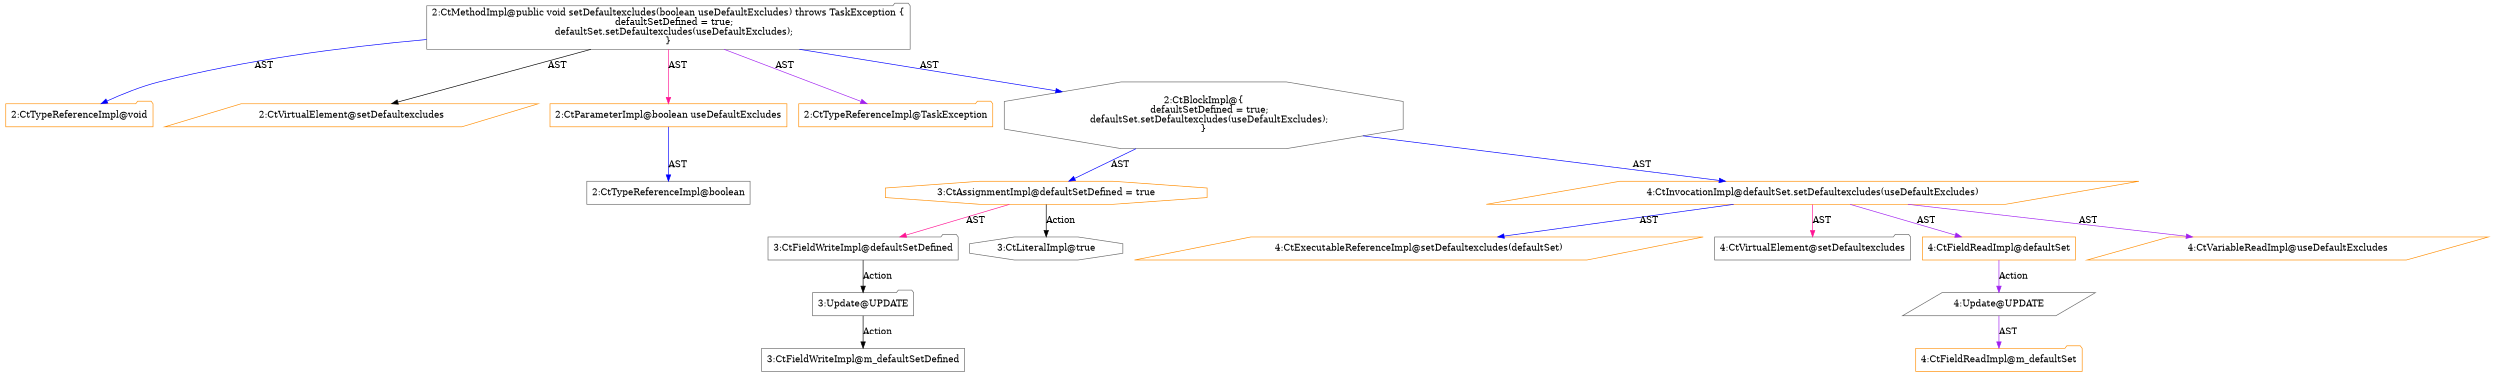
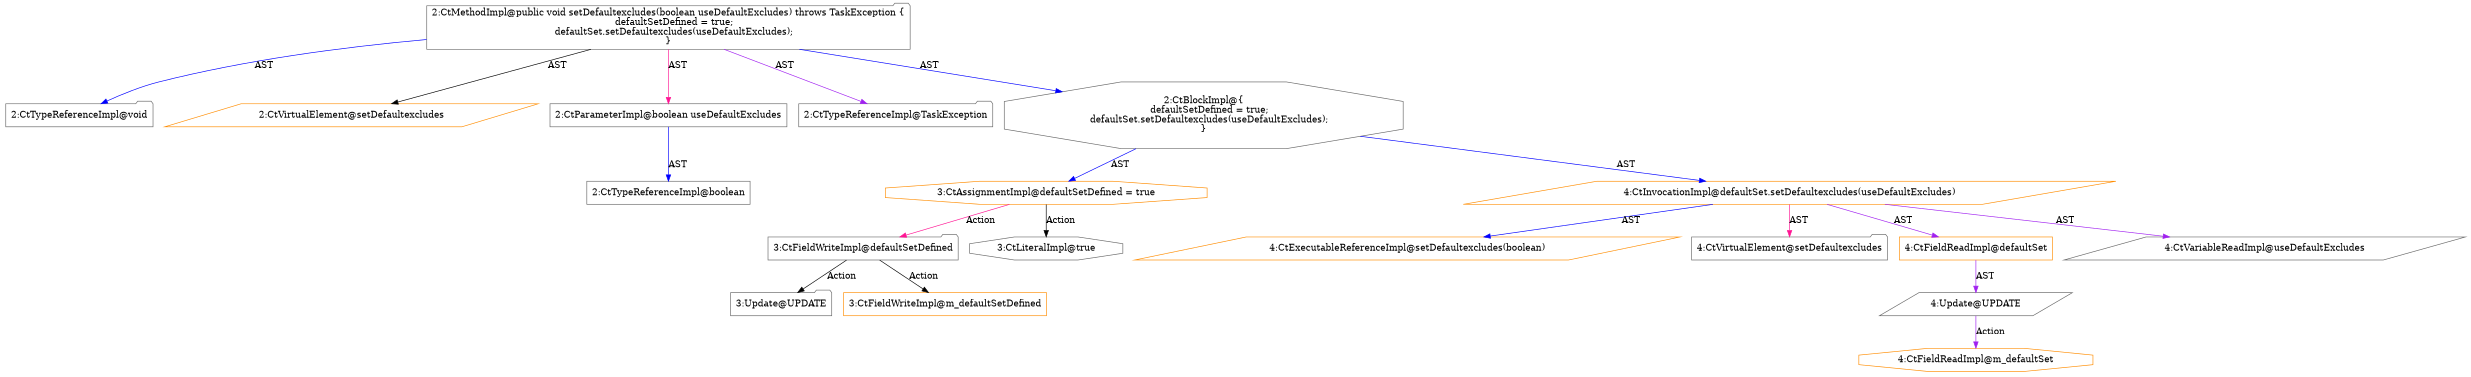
(79, 115) -> (79, 115)
(668, 115) -> (668, 115)
(896, 115) -> (896, 115)
(975, 221) -> (981, 221)
(1419, 248) -> (1407, 248)
(2288, 248) -> (2265, 248)
(2014, 276) -> (1985, 276)
(863, 329) -> (901, 275)
(2008, 332) -> (1991, 332)
(863, 360) -> (945, 304)
(1999, 360) -> (1976, 360)
